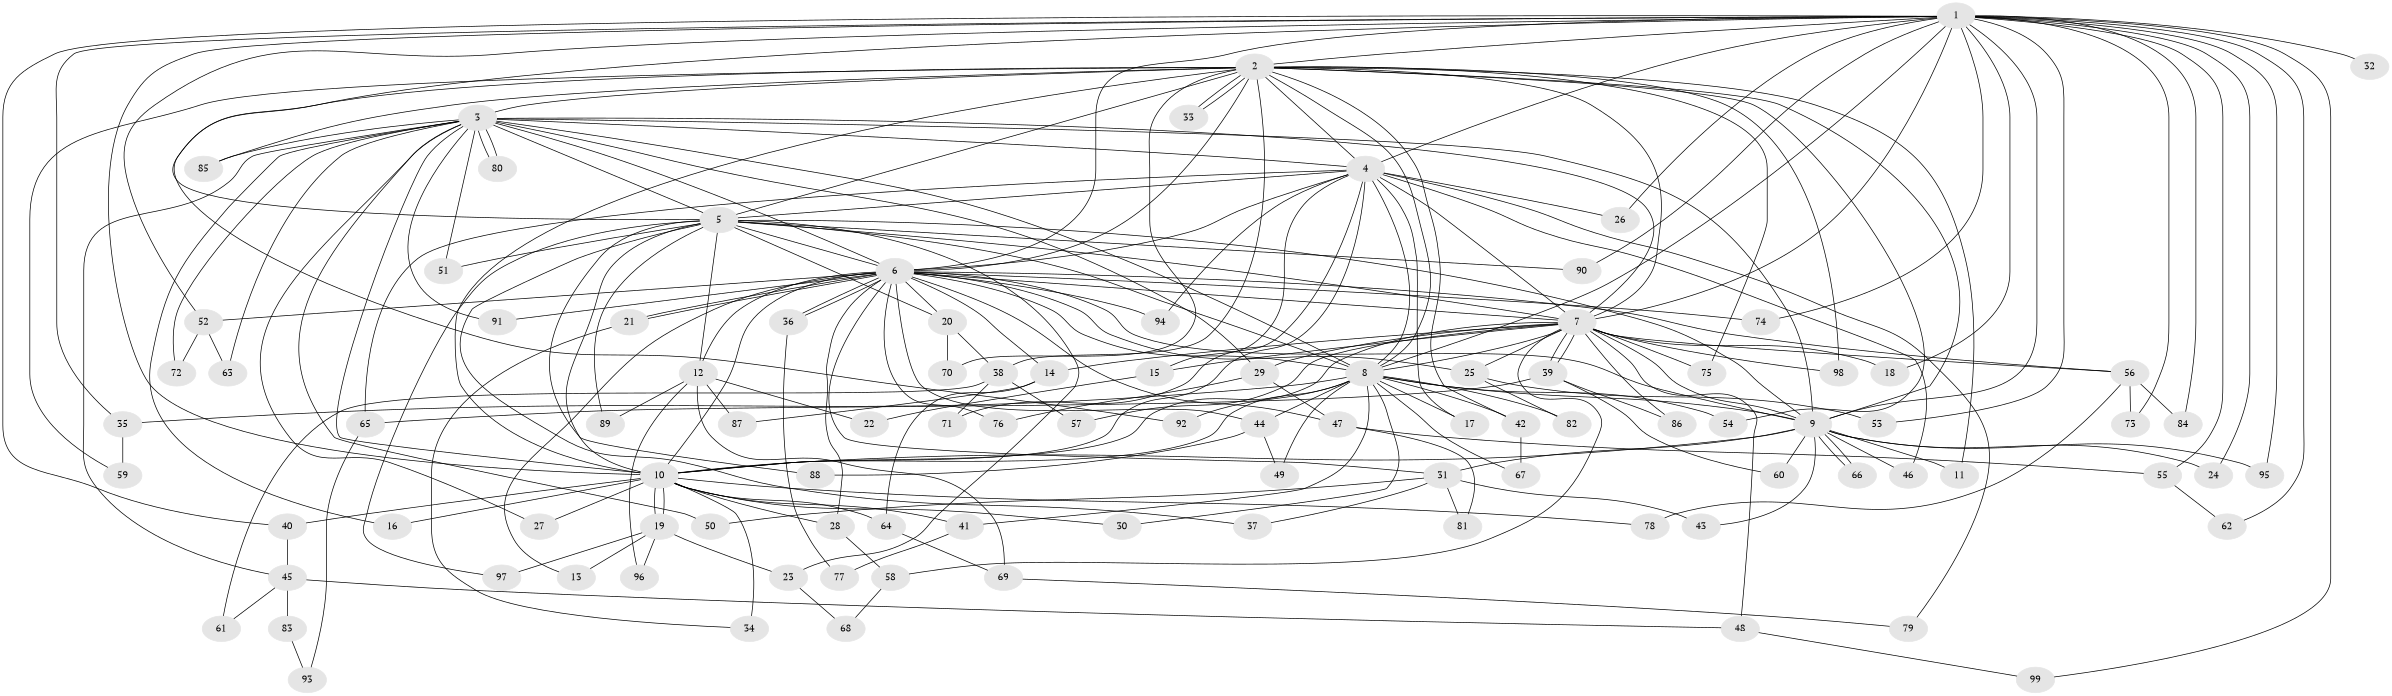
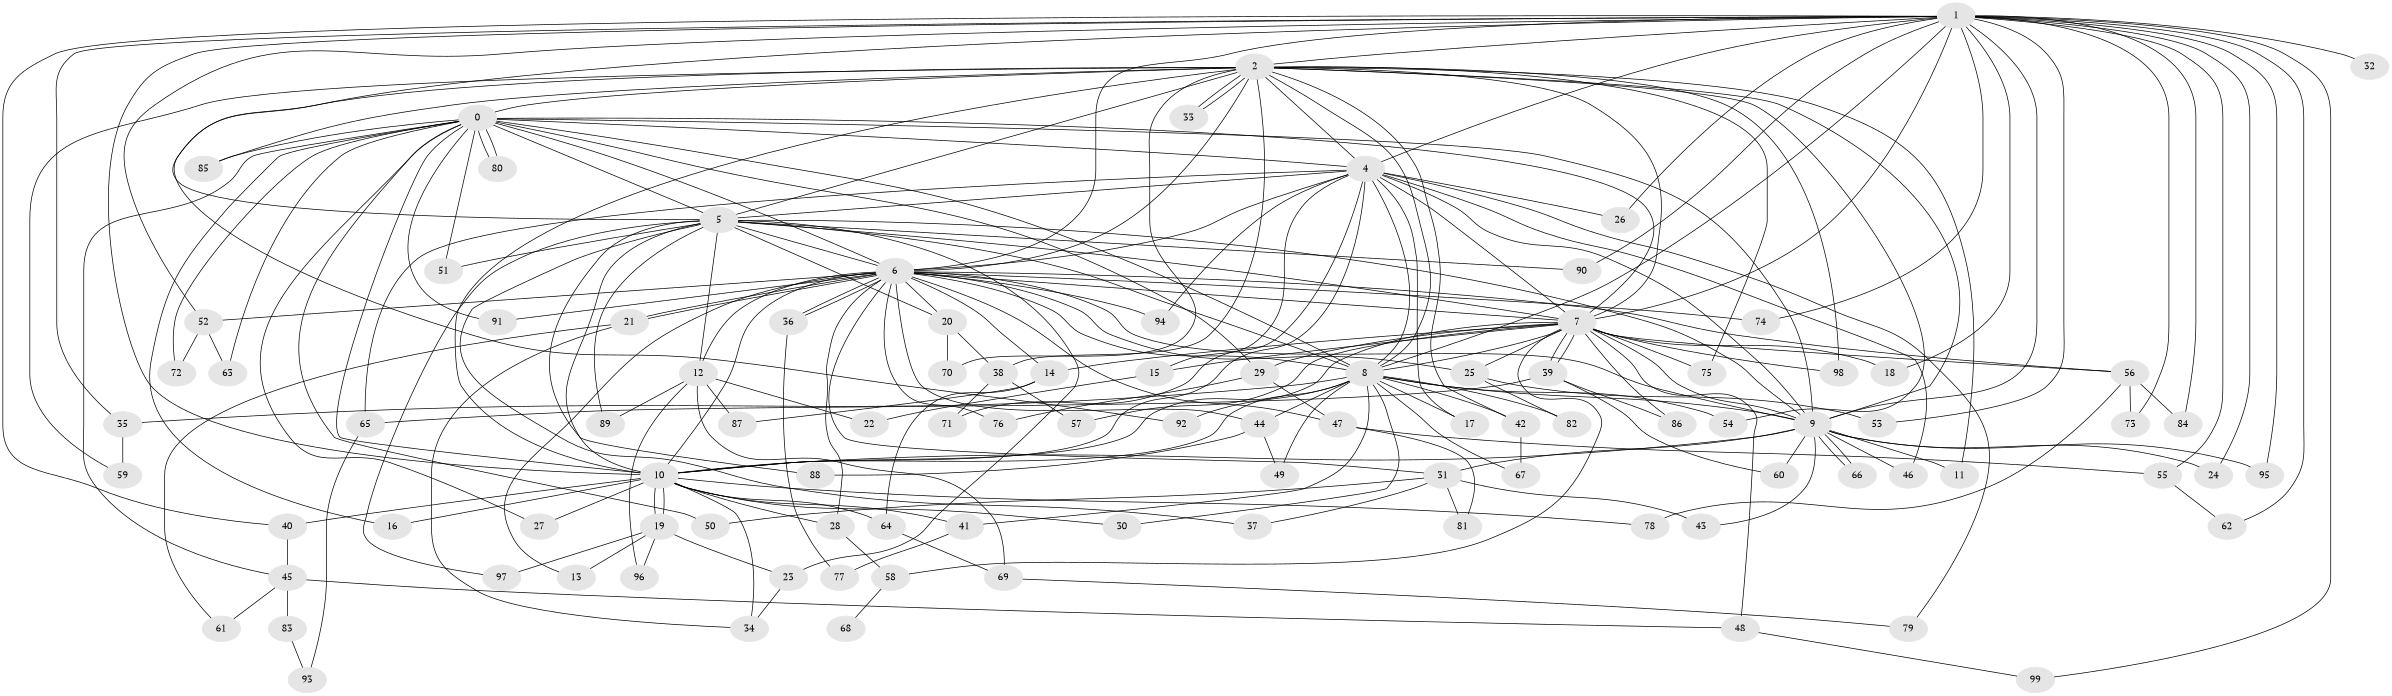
(478, 118) -> (478, 118)
none -> (1612, 260)
(541, 394) -> (295, 385)
(813, 600) -> (766, 607)
